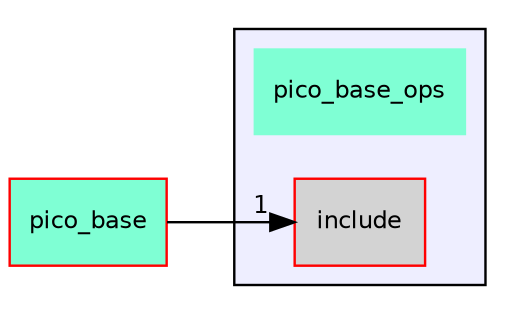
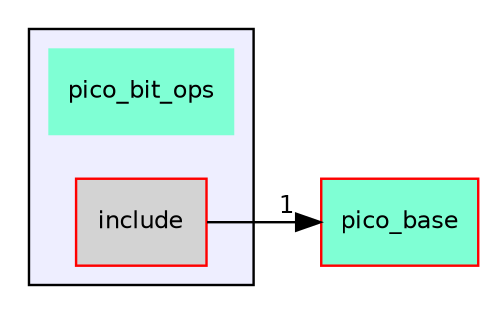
(360, 92) -> (141, 92)
(219, 222) -> (238, 222)
